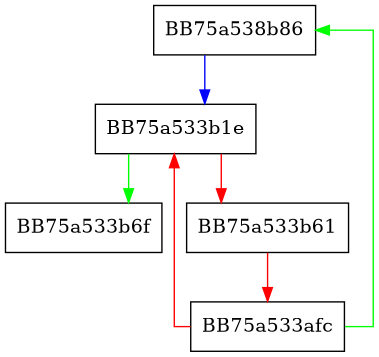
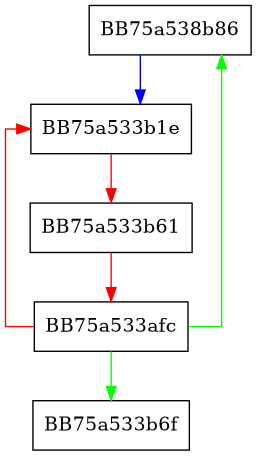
(129, 171) -> (111, 369)
